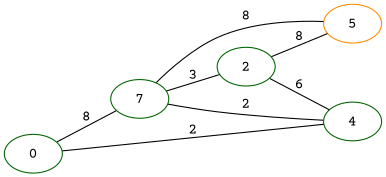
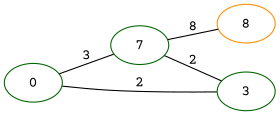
(353, 24) -> (246, 24)
(246, 67) -> none
(87, 117) -> (87, 55)
(353, 121) -> (246, 91)
